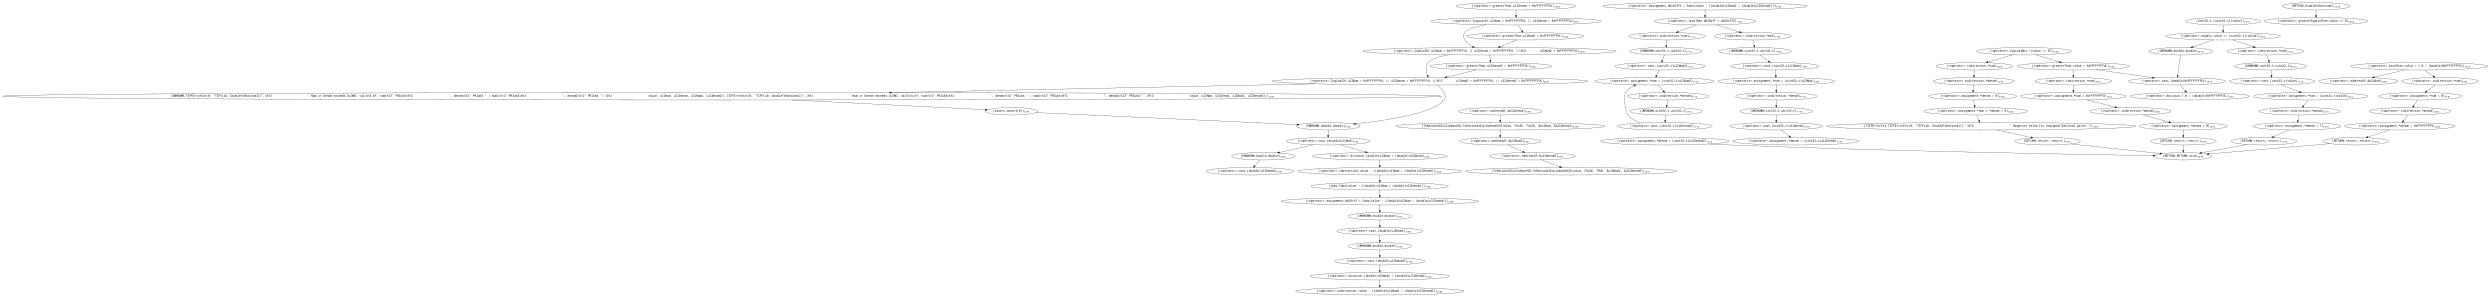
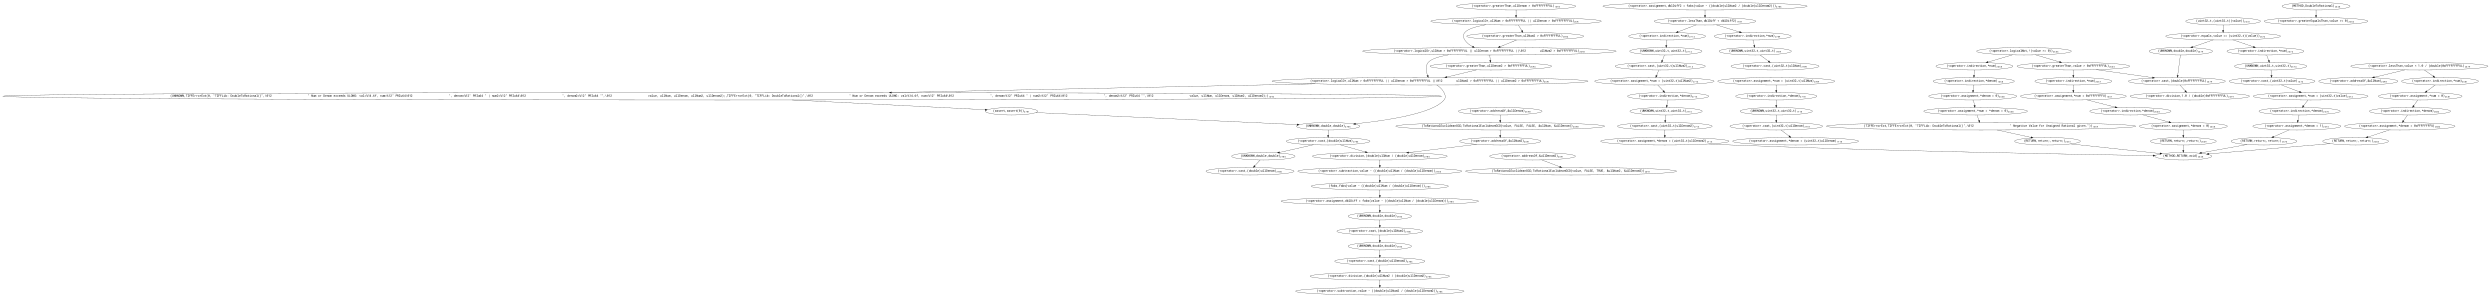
(1776, 73) -> none
(1625, 106) -> (1665, 133)
(1515, 148) -> (1443, 148)
